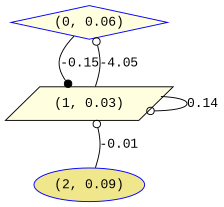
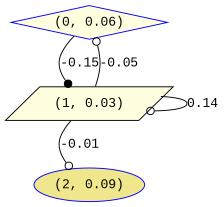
(119, 63) -> (119, 63)
(100, 148) -> (59, 141)
